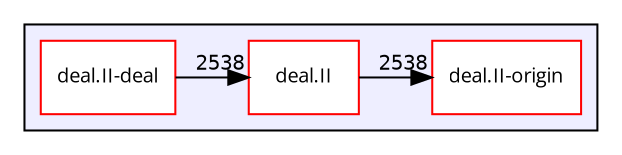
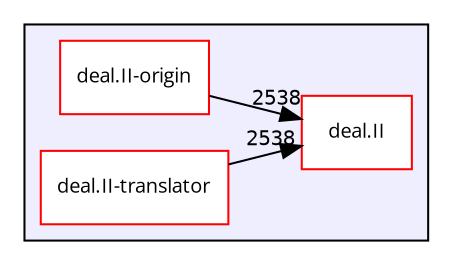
(108, 77) -> (135, 188)
(385, 77) -> (245, 105)
